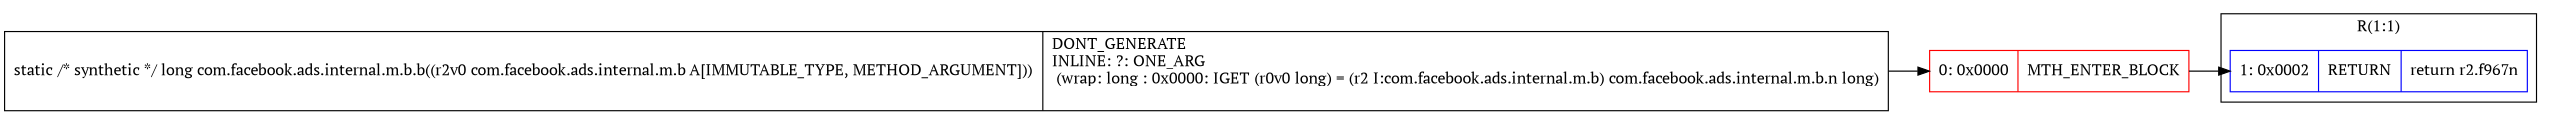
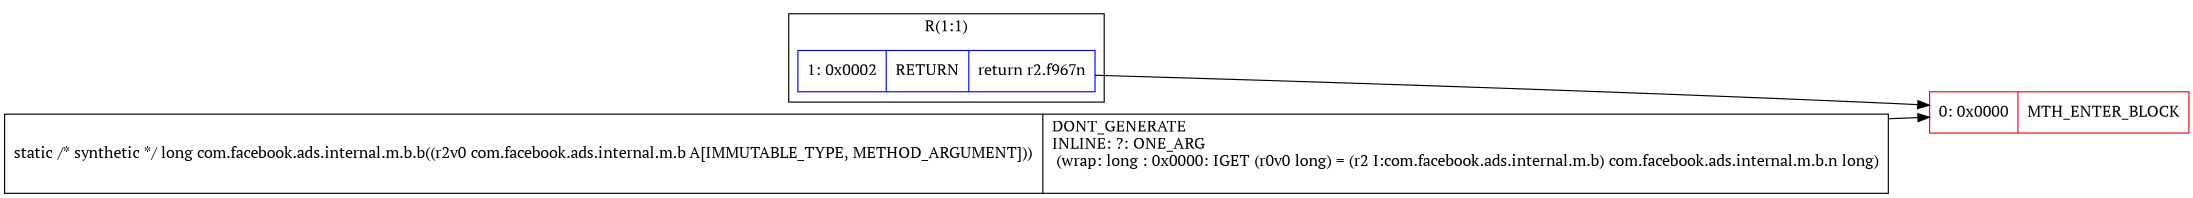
(2204, 71) -> (1506, 88)
